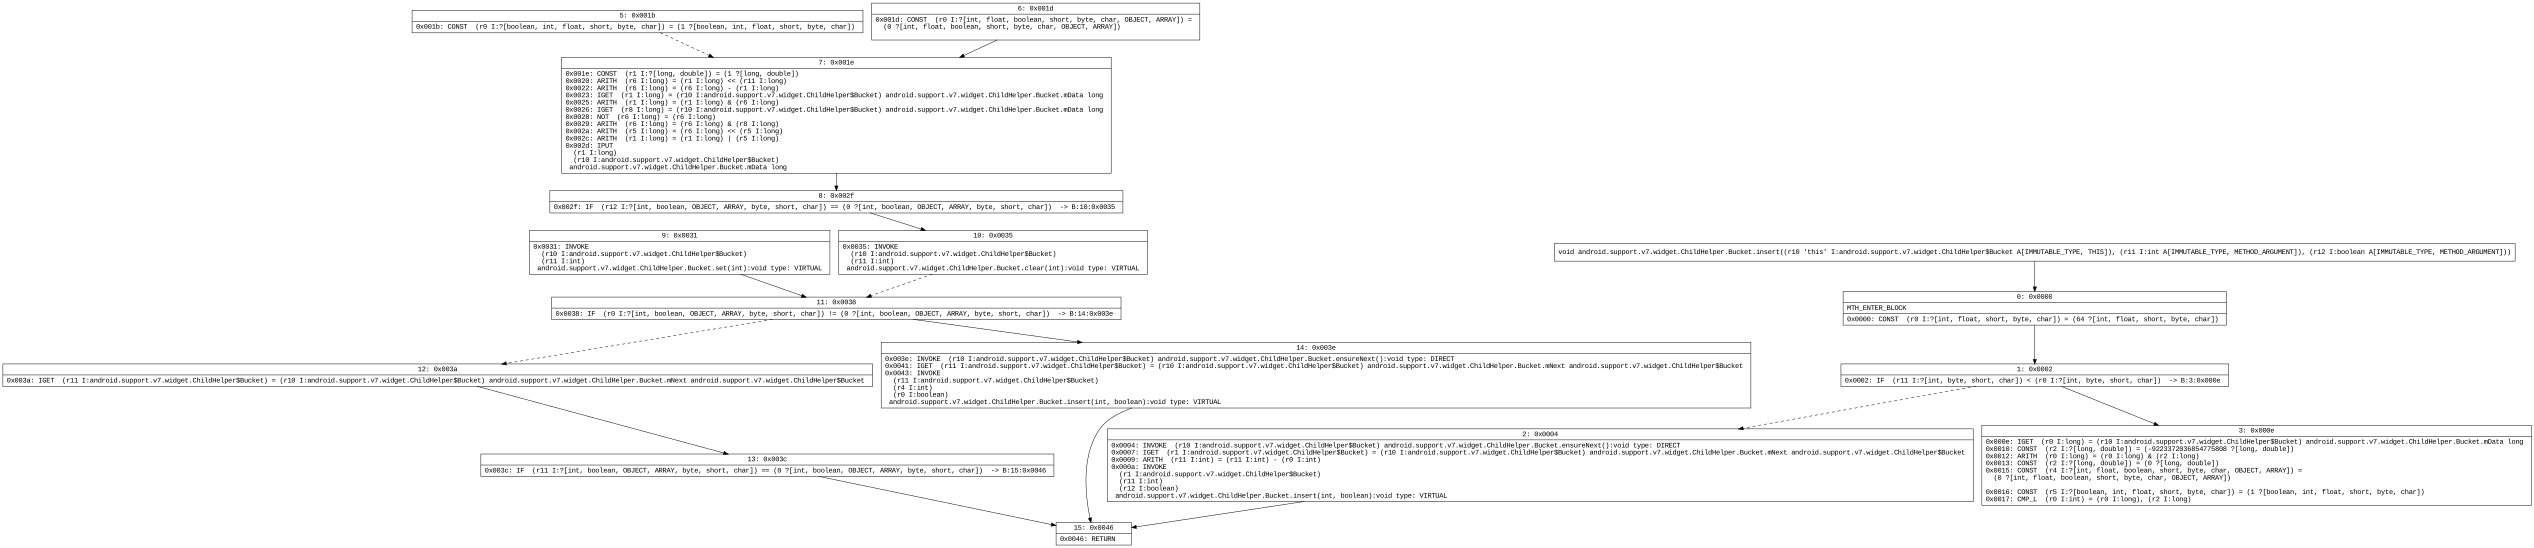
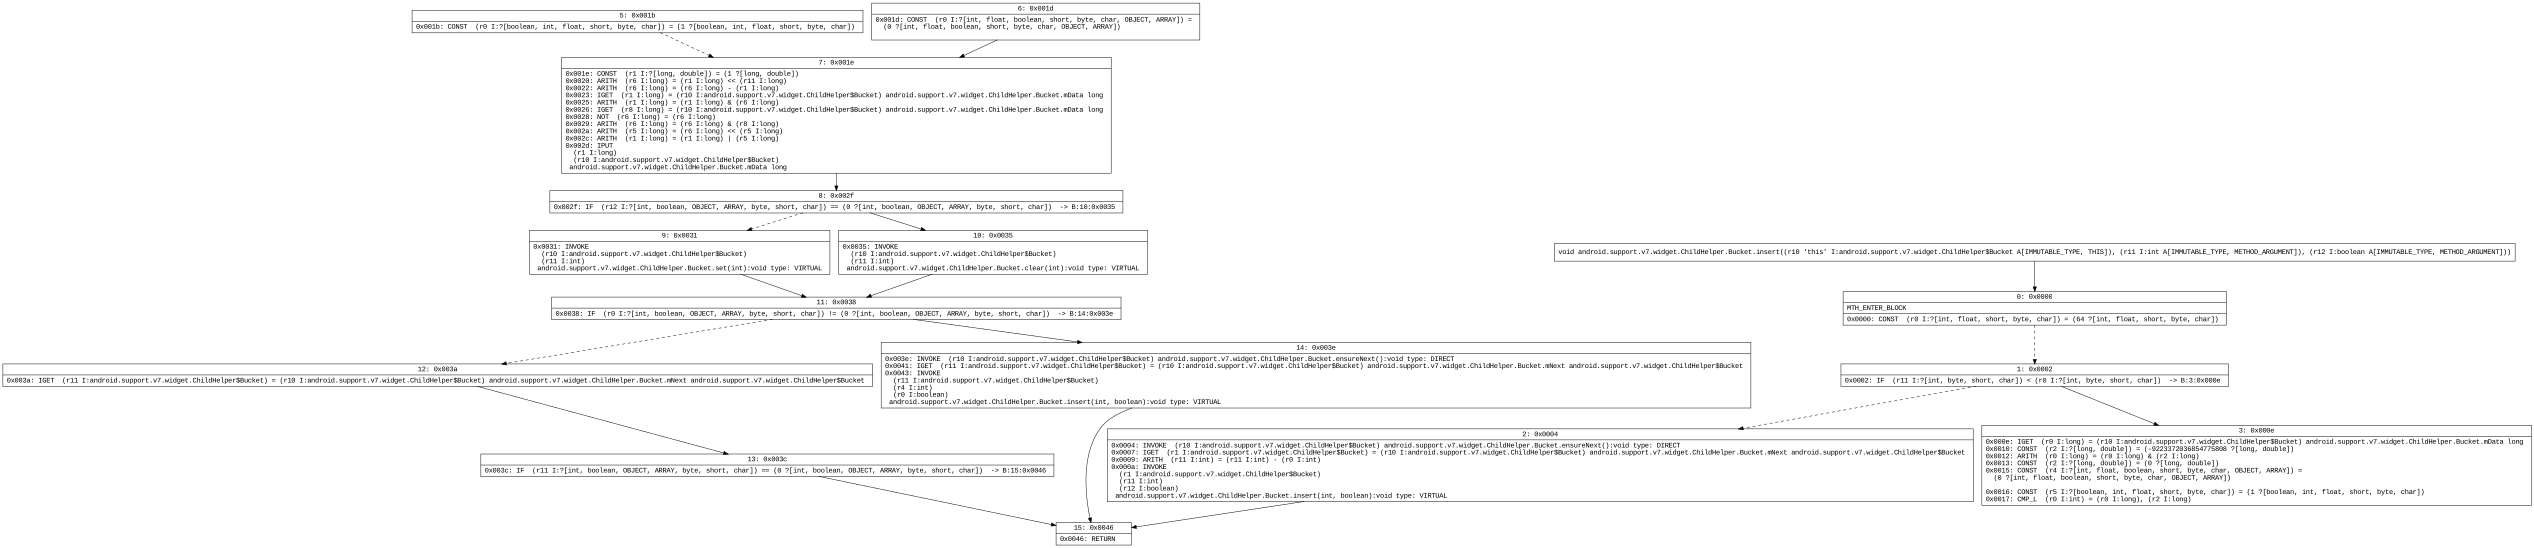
none -> (777, 221)
(902, 285) -> (902, 285)
(2035, 342) -> (2035, 342)
